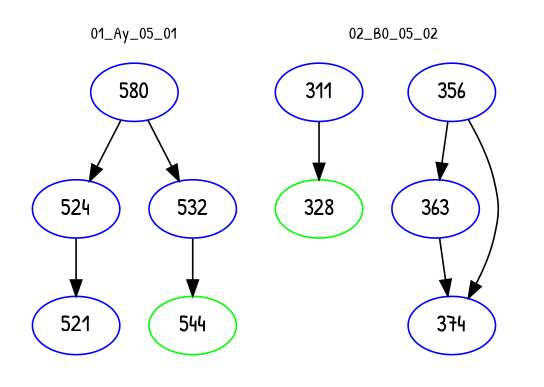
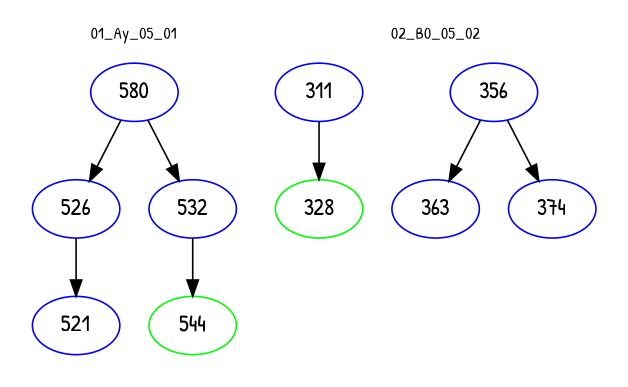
(76, 209) -> (76, 209)
(443, 259) -> none
